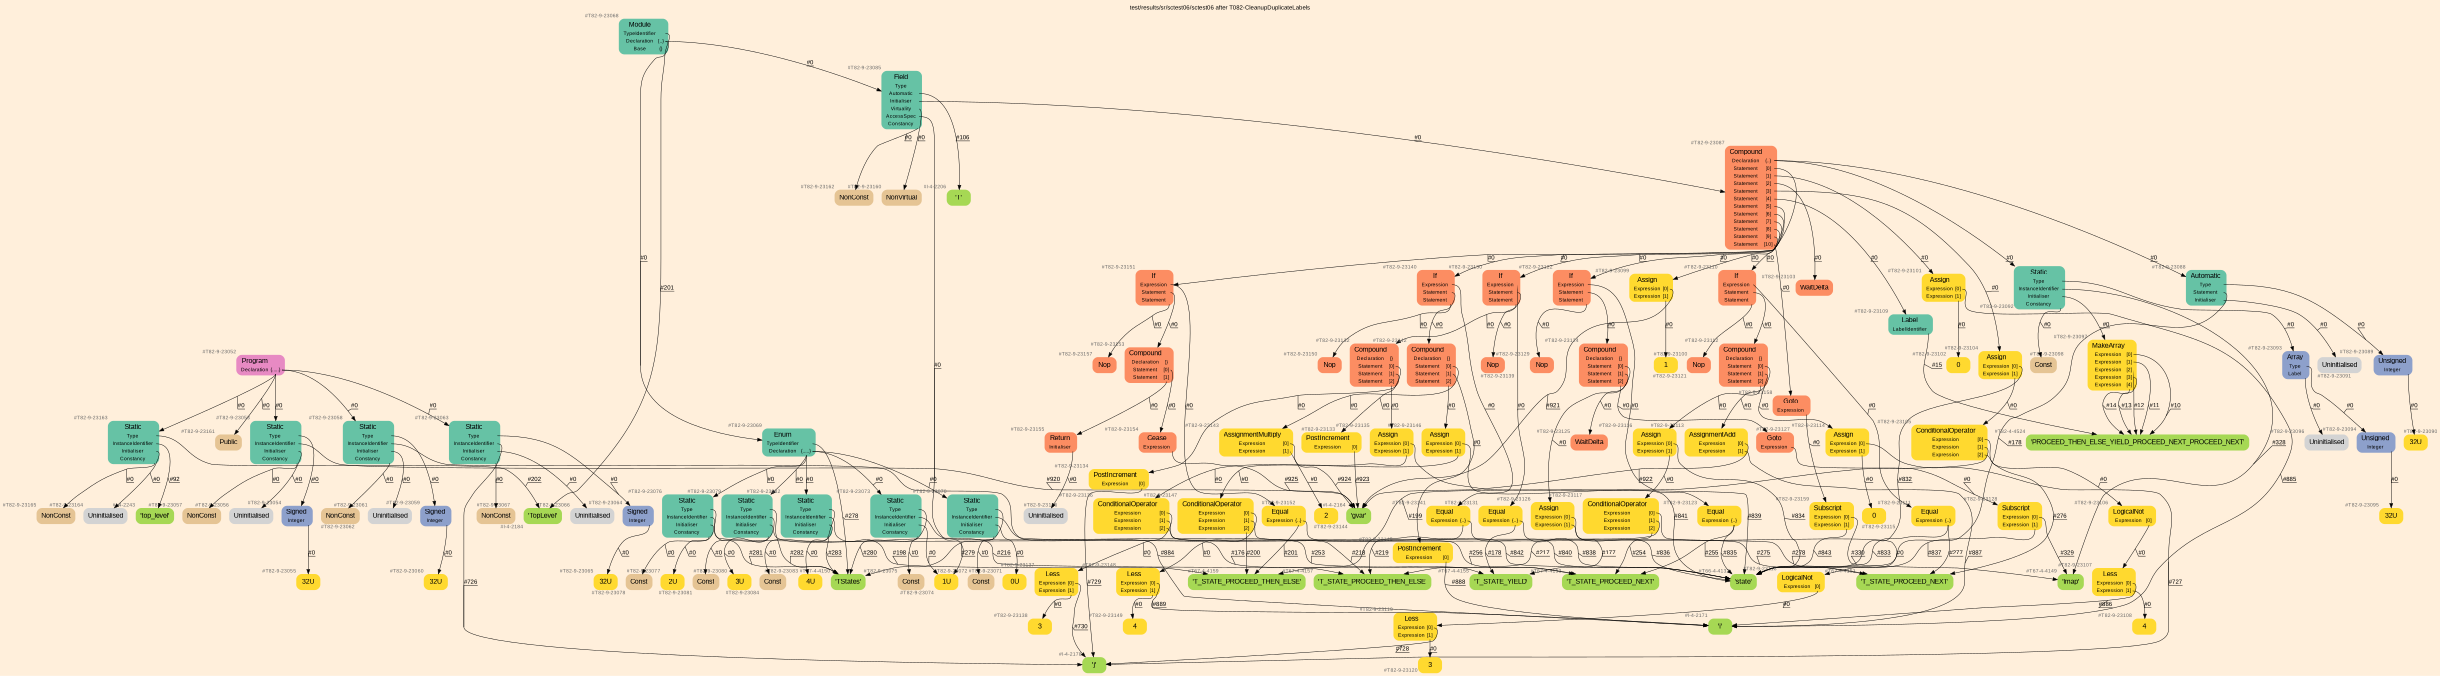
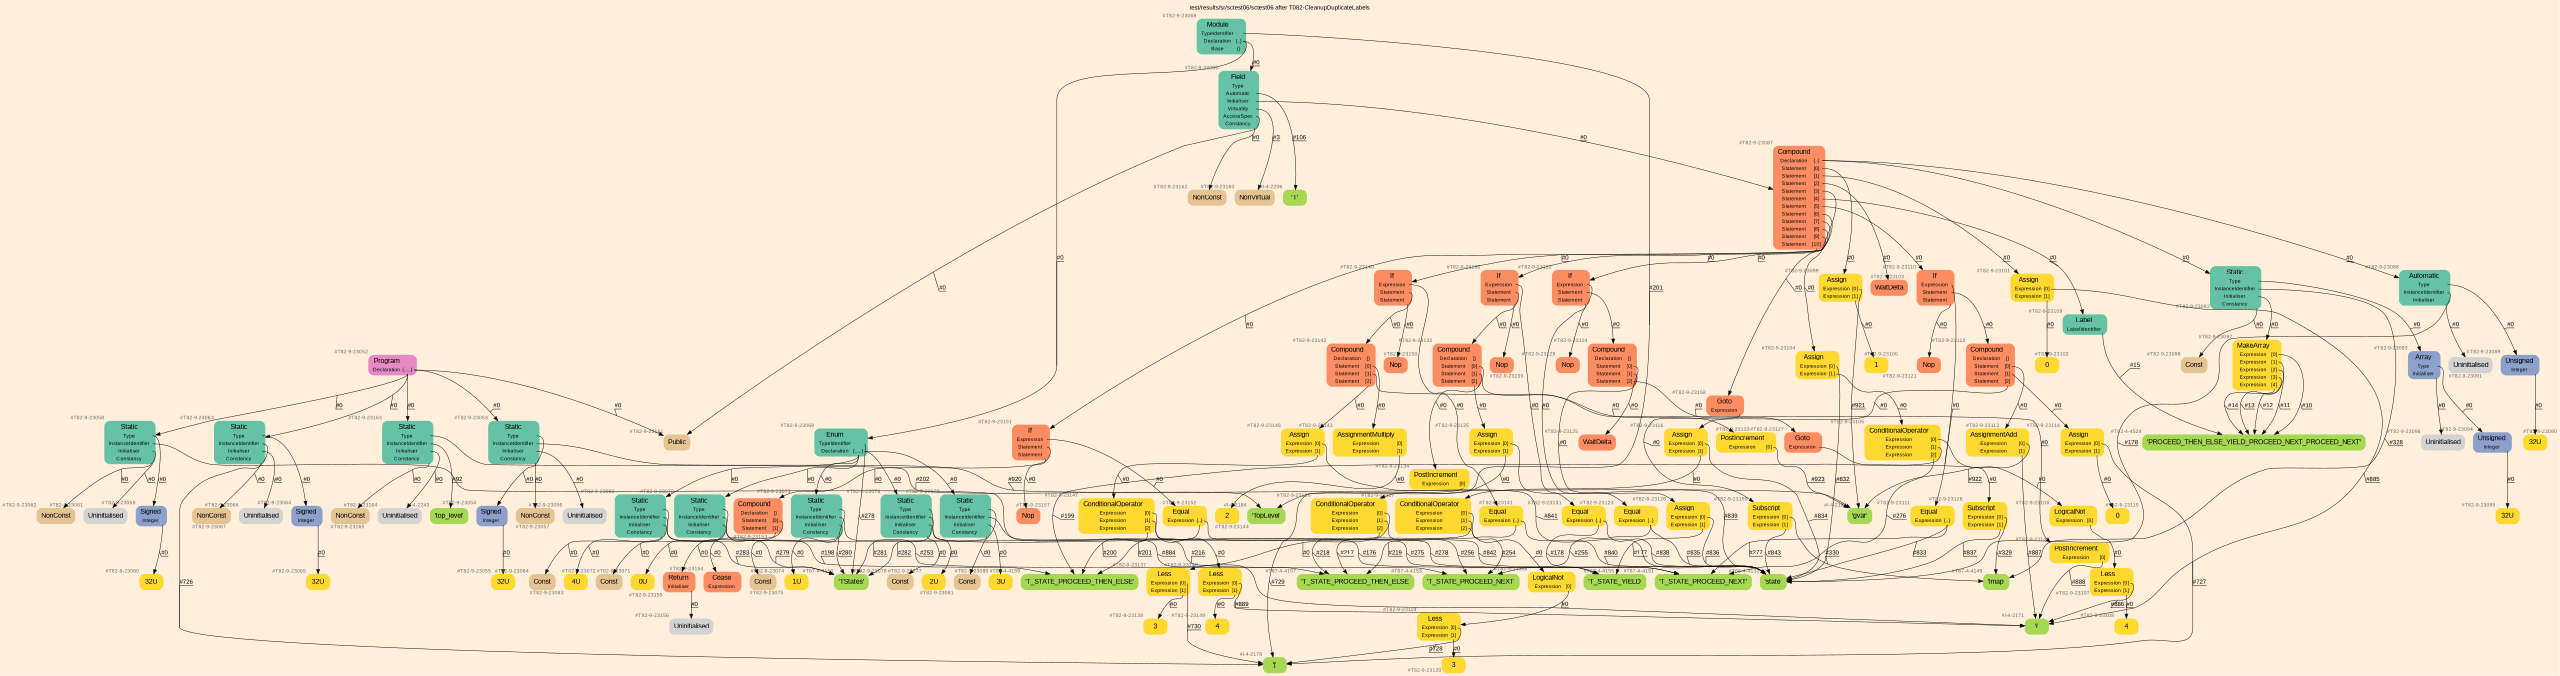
(922, 138) -> (1277, 138)
(2206, 292) -> (2424, 292)
(934, 348) -> (968, 252)
(2295, 374) -> (2424, 374)
(1320, 469) -> none
(1262, 475) -> none
